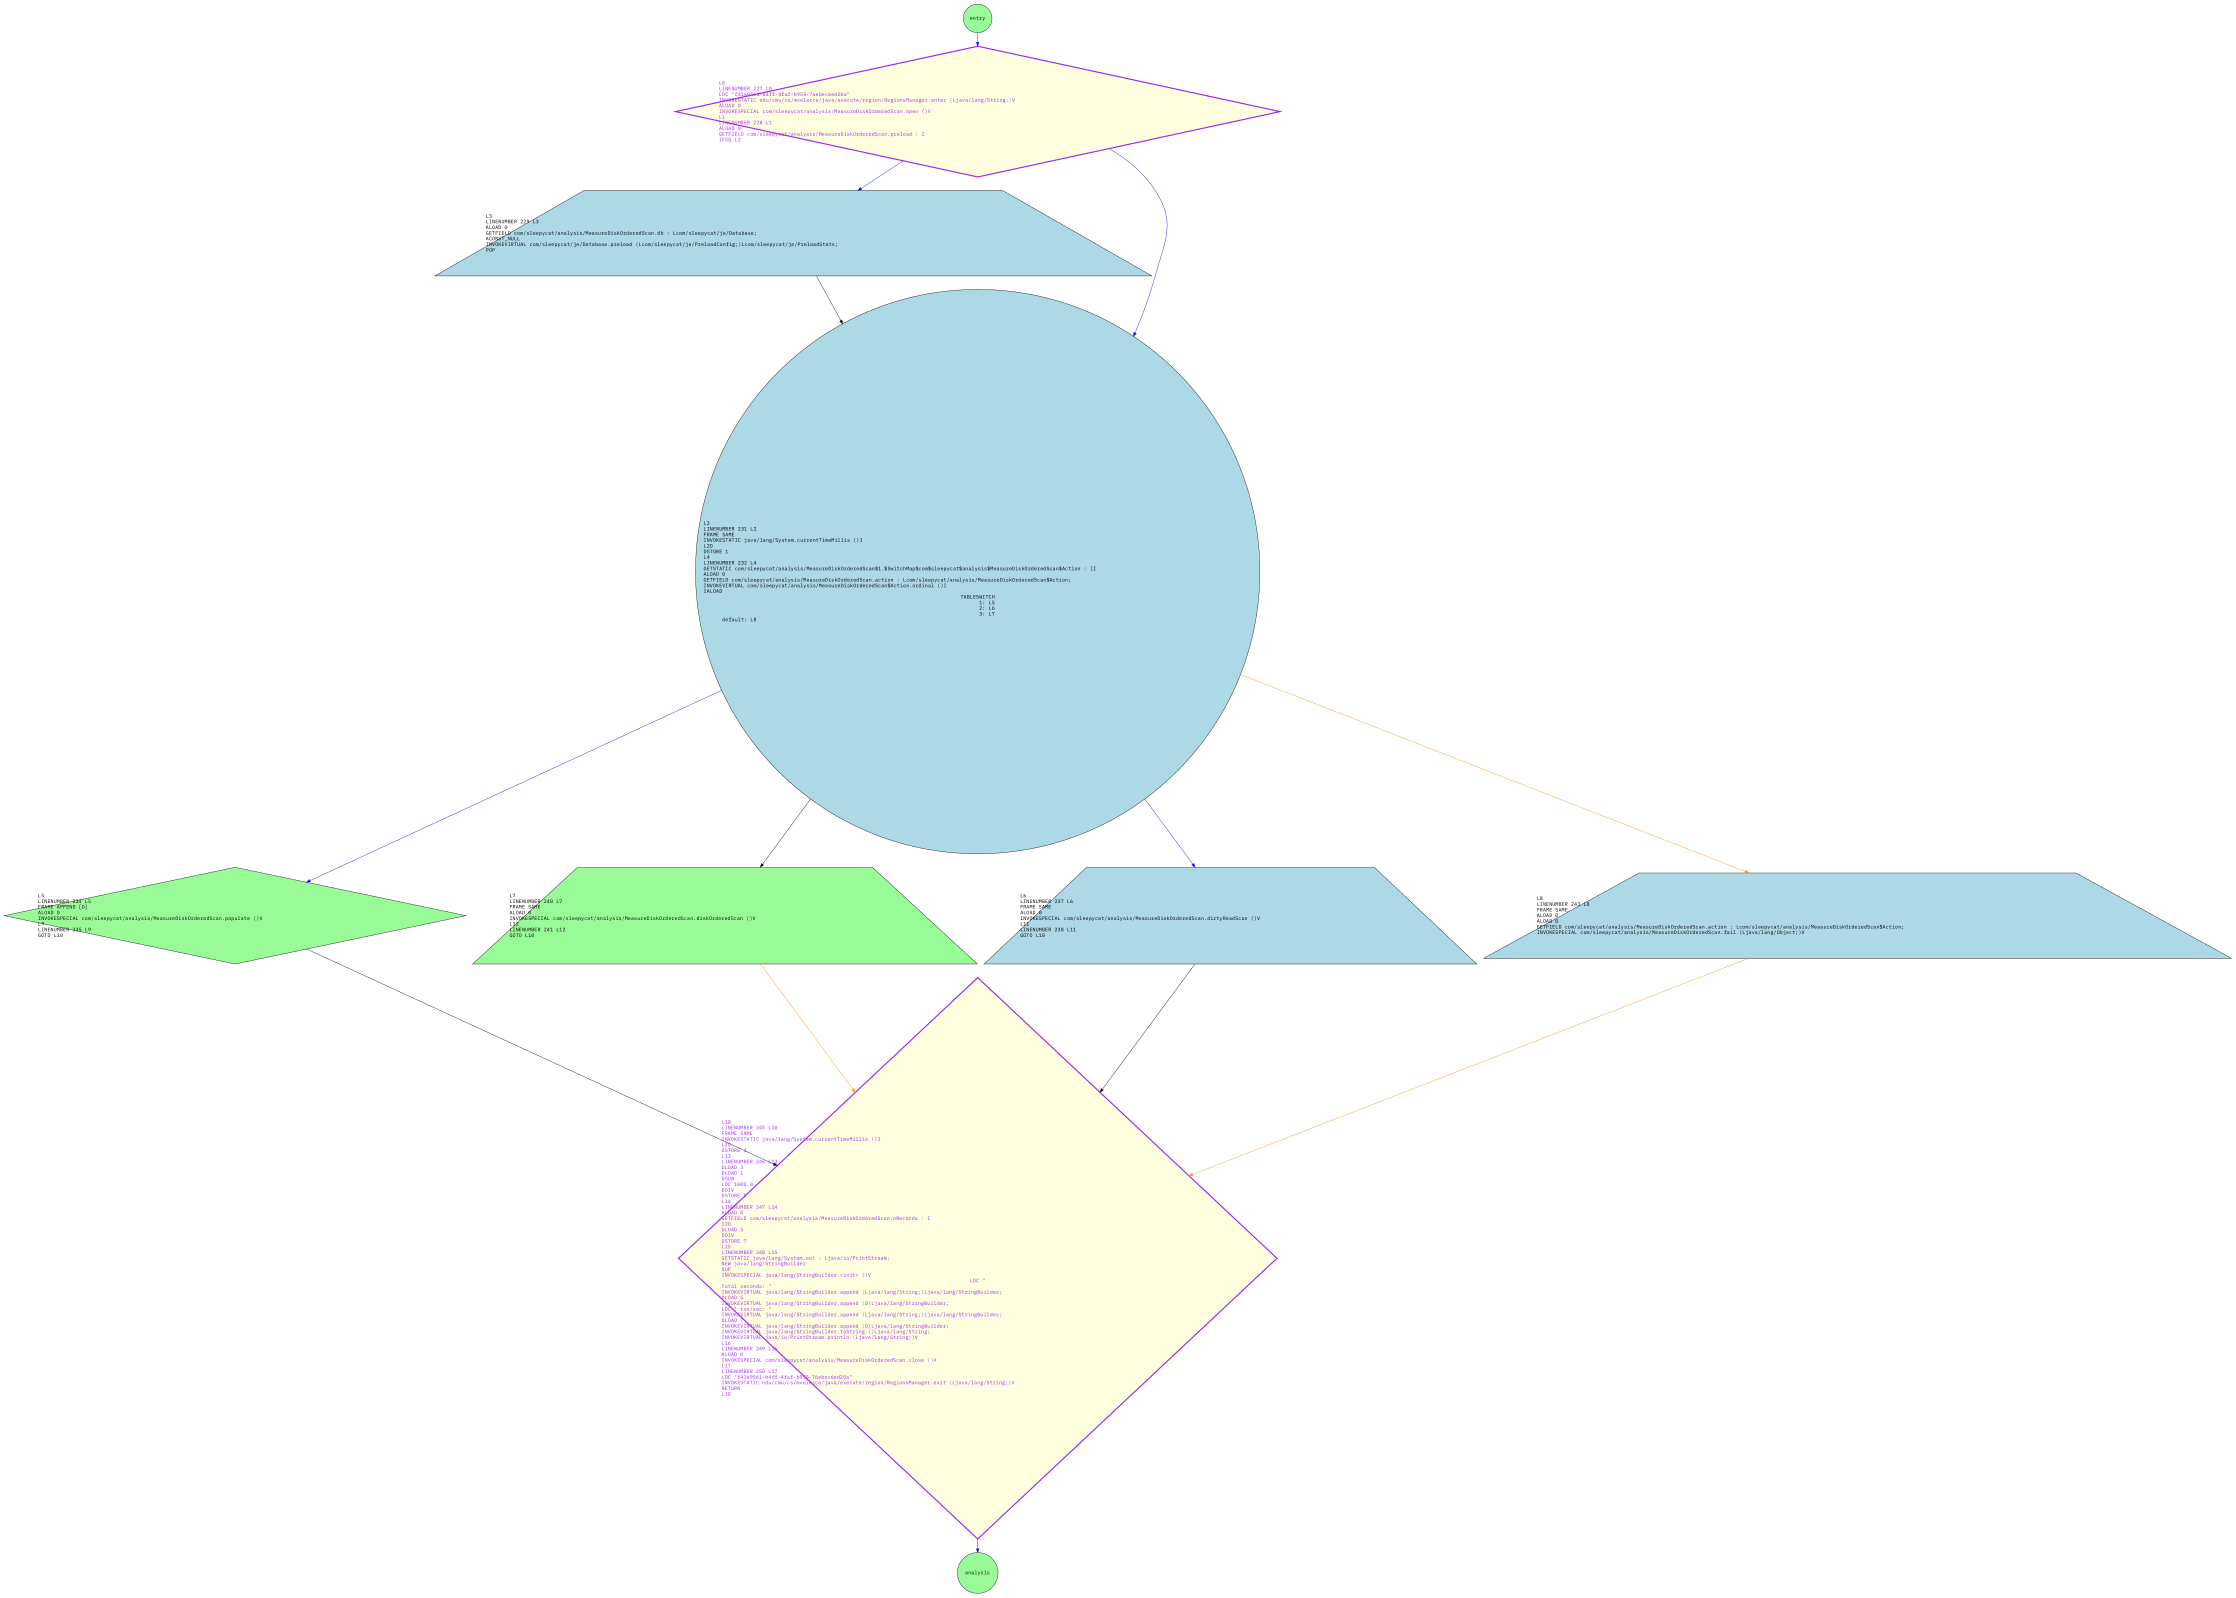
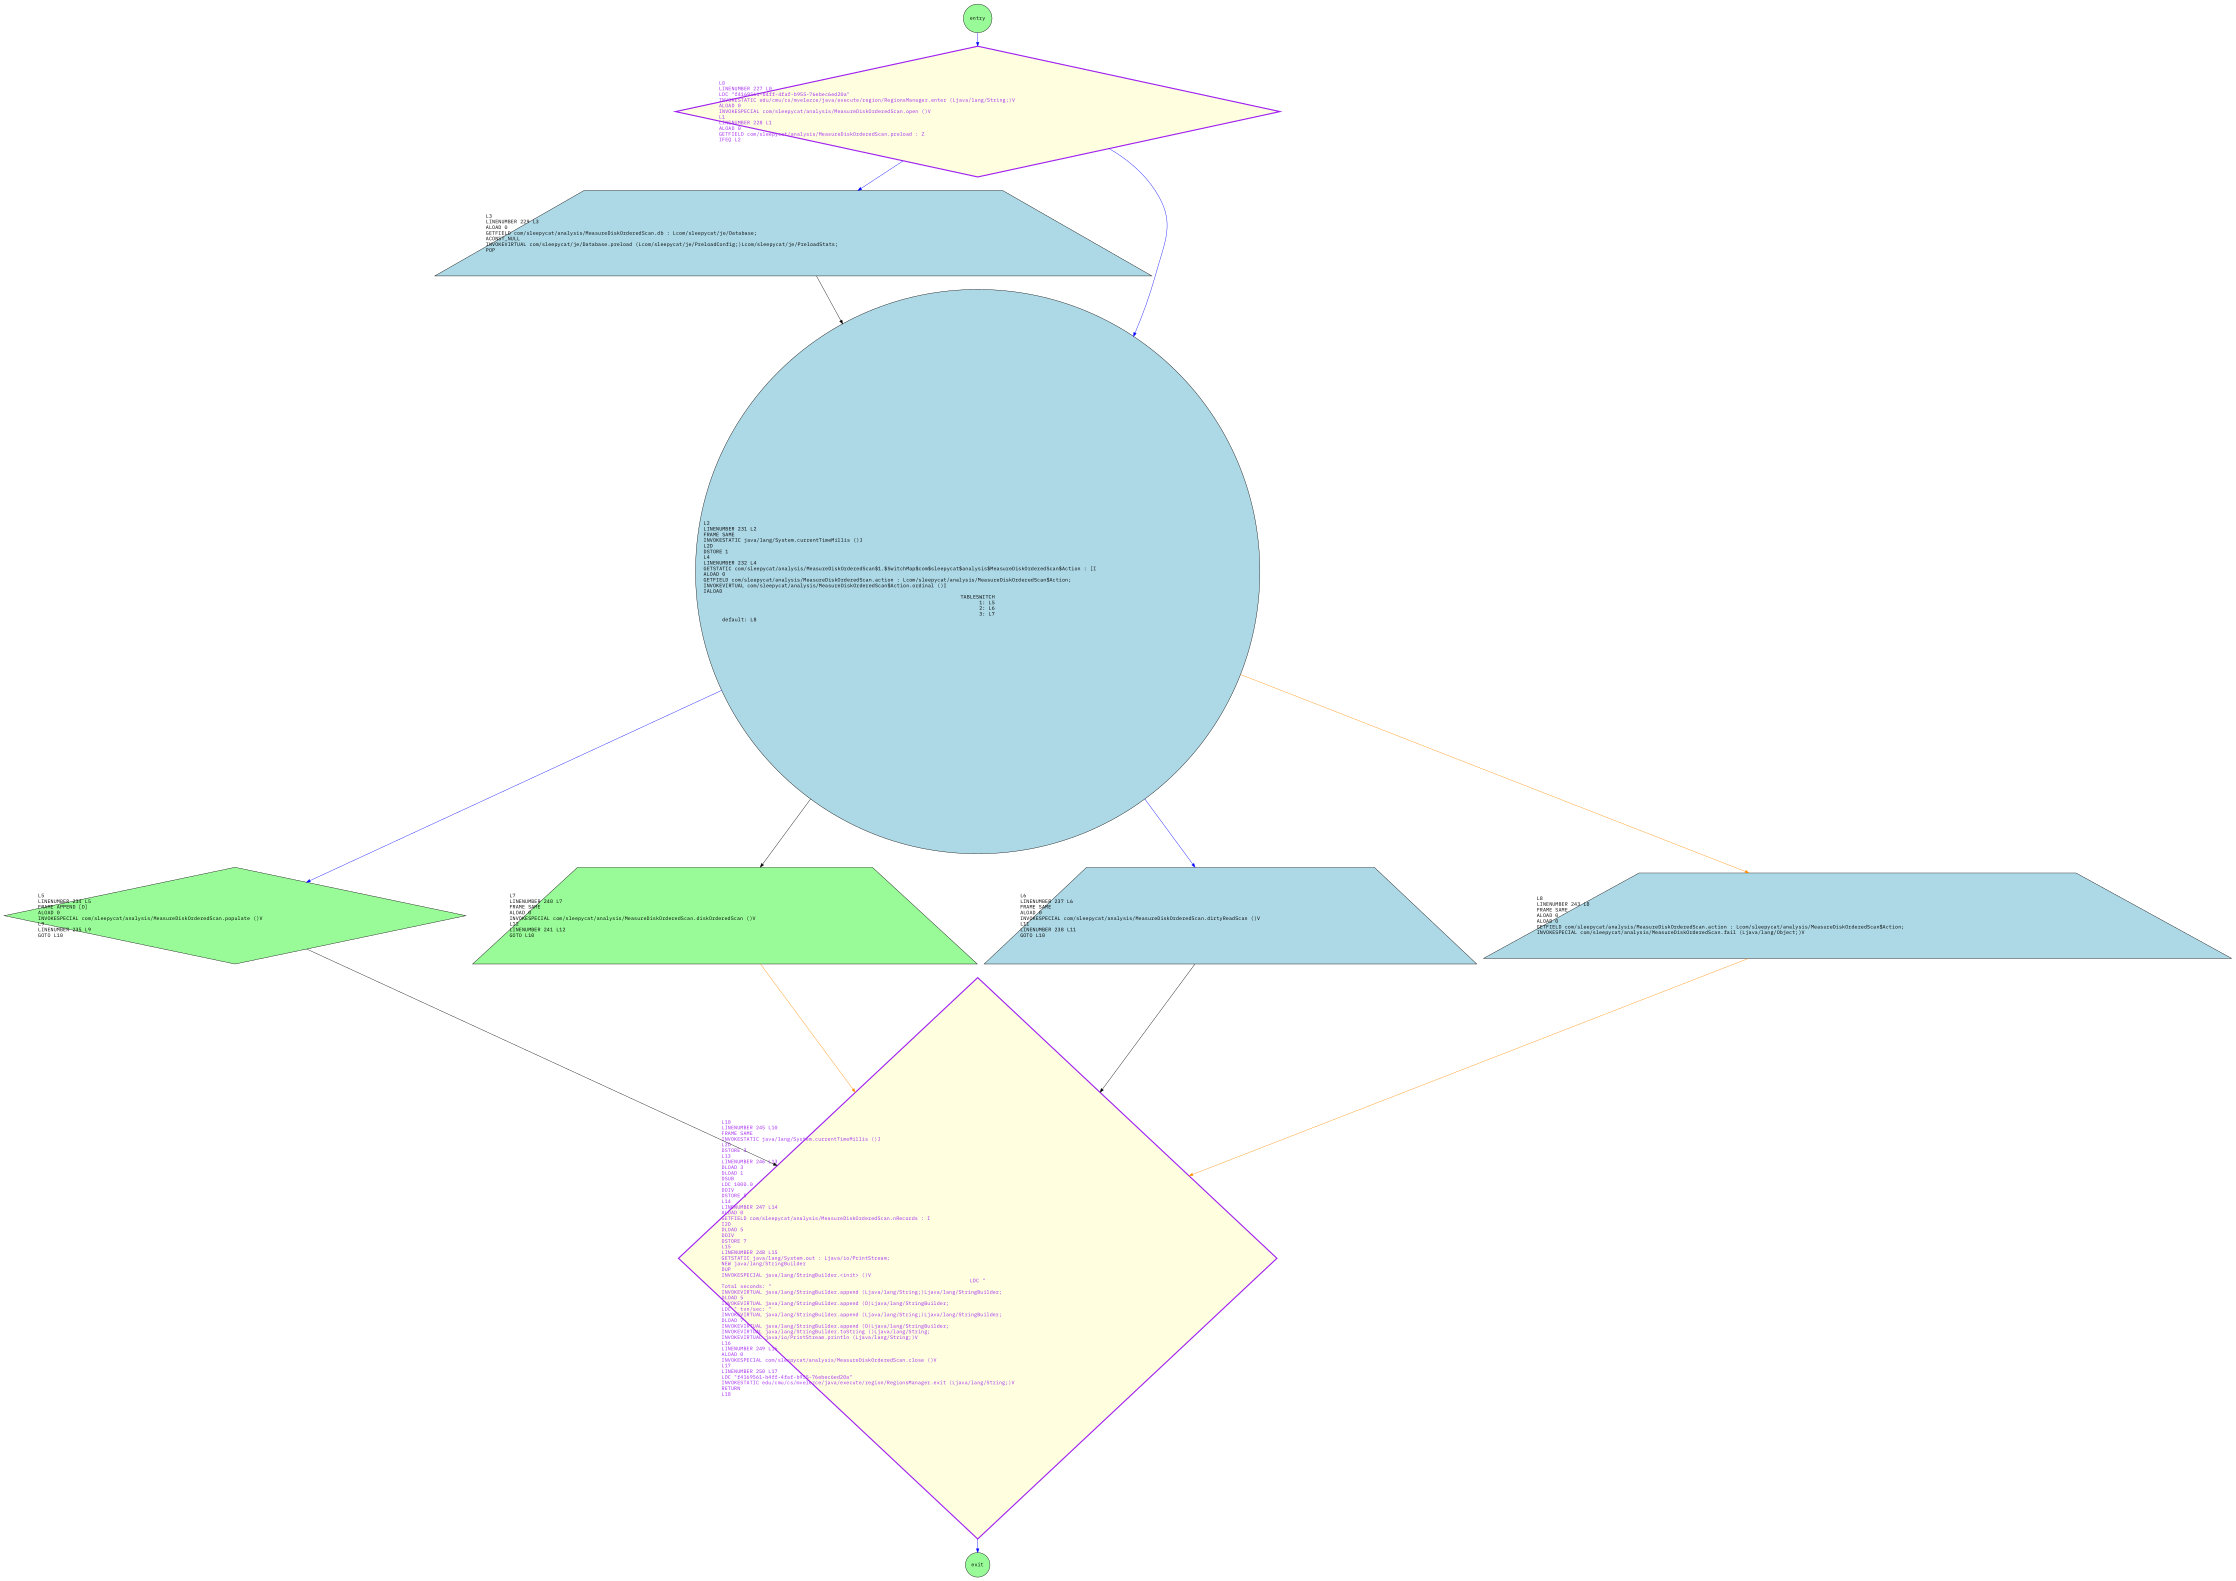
(978, 1573) -> (978, 1565)
